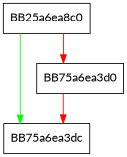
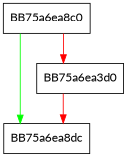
(47, 18) -> (47, 18)
(47, 139) -> (47, 139)
